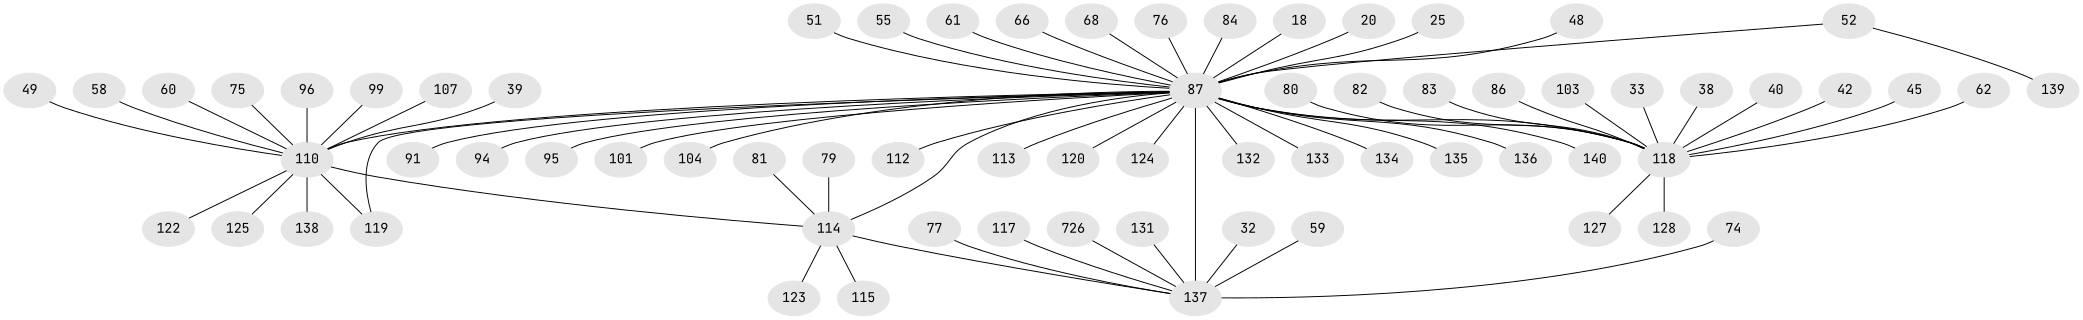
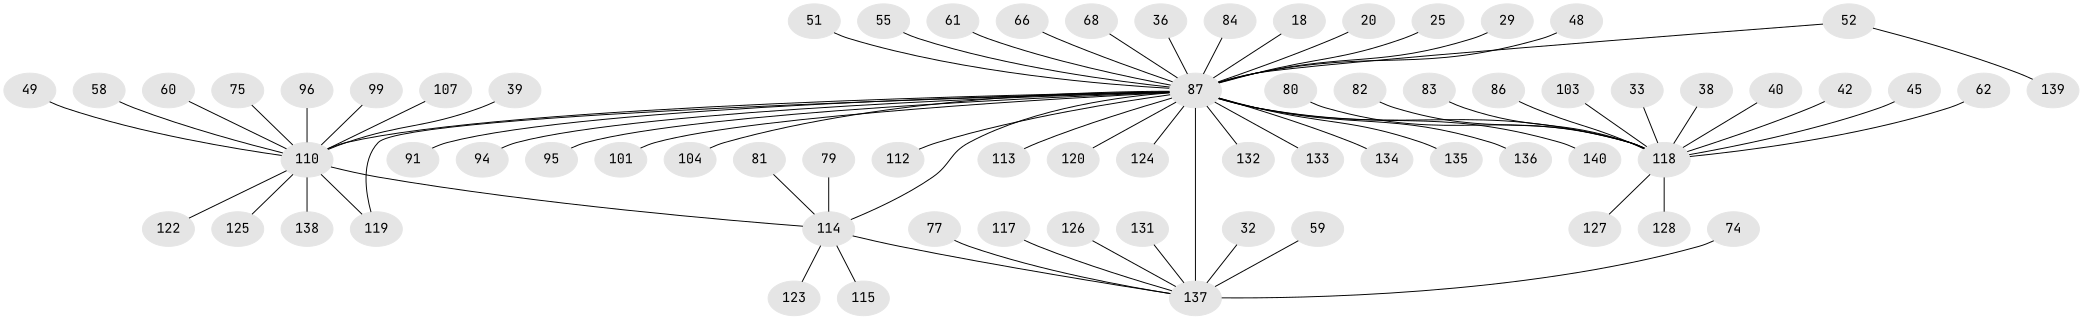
(1161, 21) -> (1161, 21)
none -> (1507, 21)
(1073, 229) -> (1073, 229)
